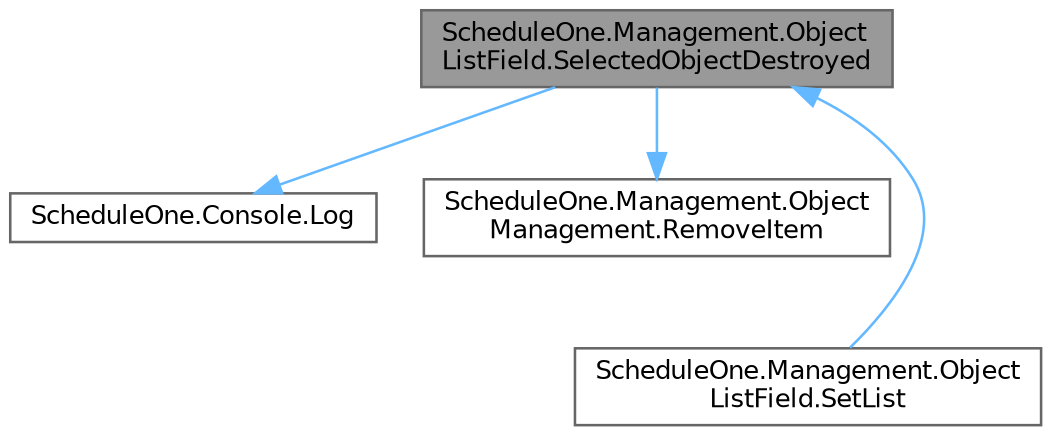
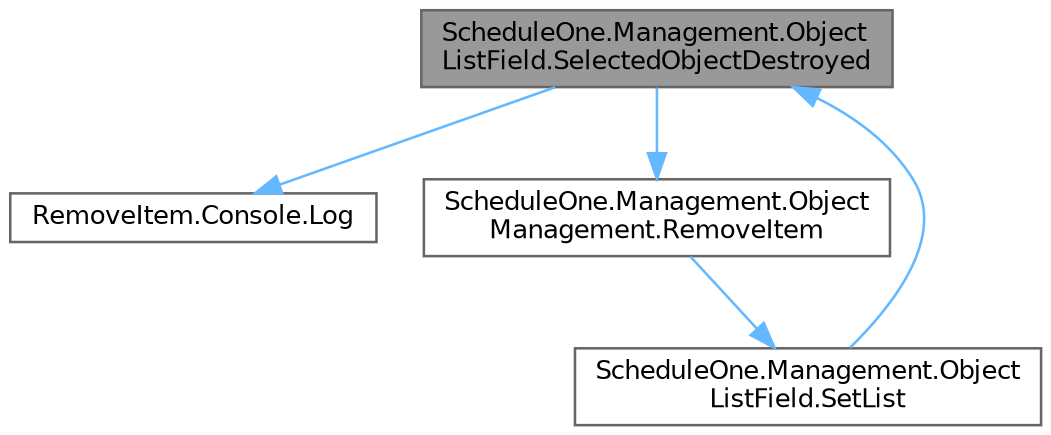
(193, 218) -> (193, 218)
none -> (724, 293)
